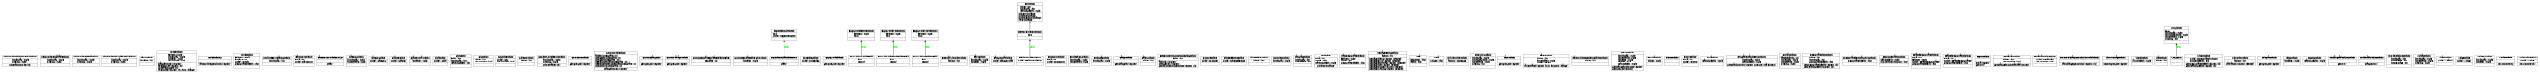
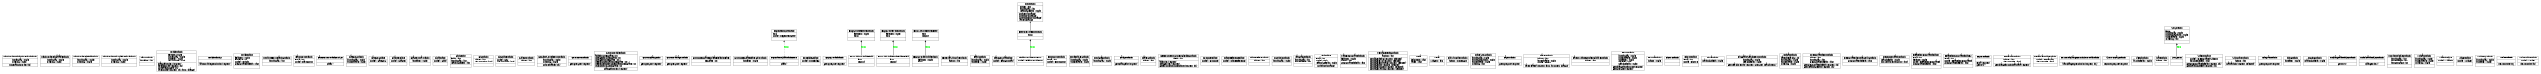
(925, 49) -> (925, 49)
(242, 58) -> (242, 58)
